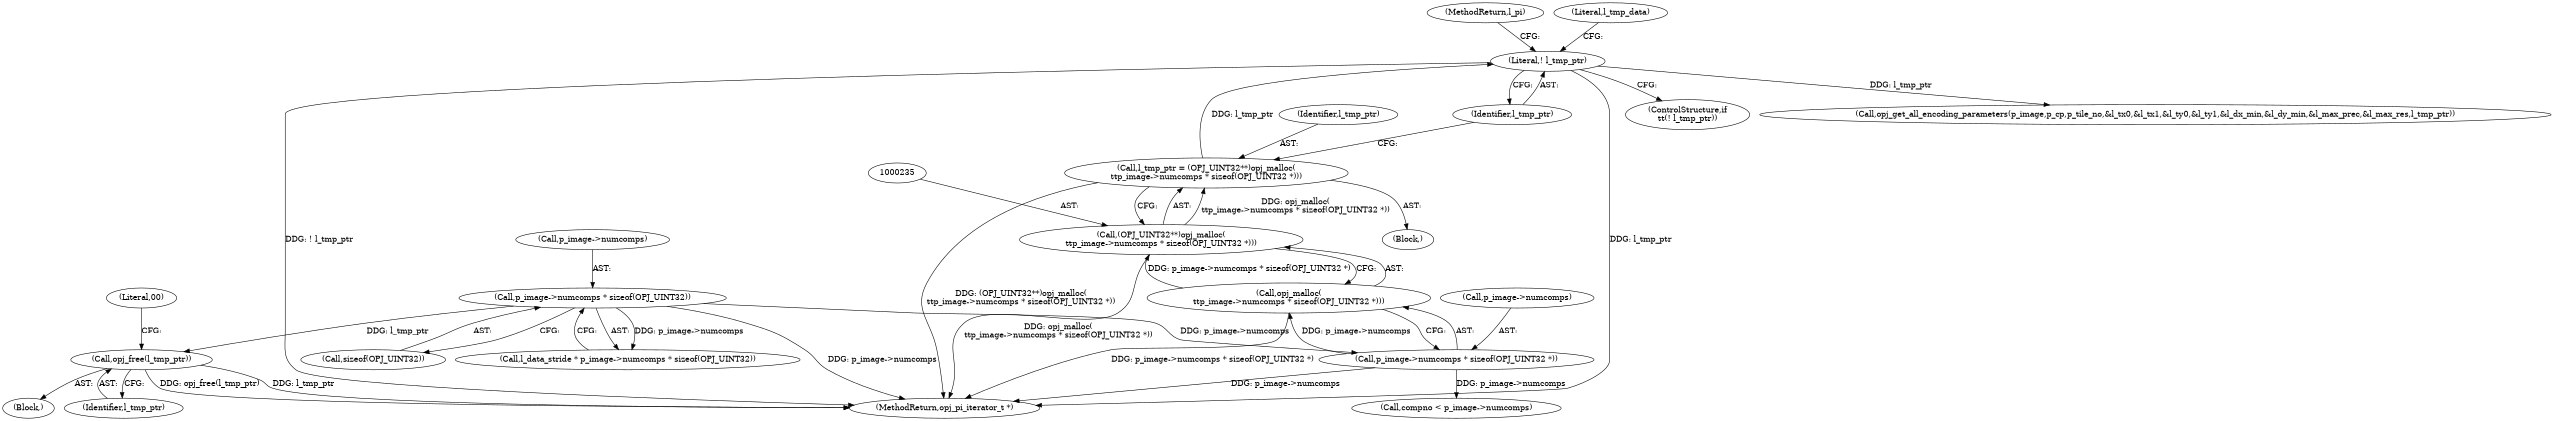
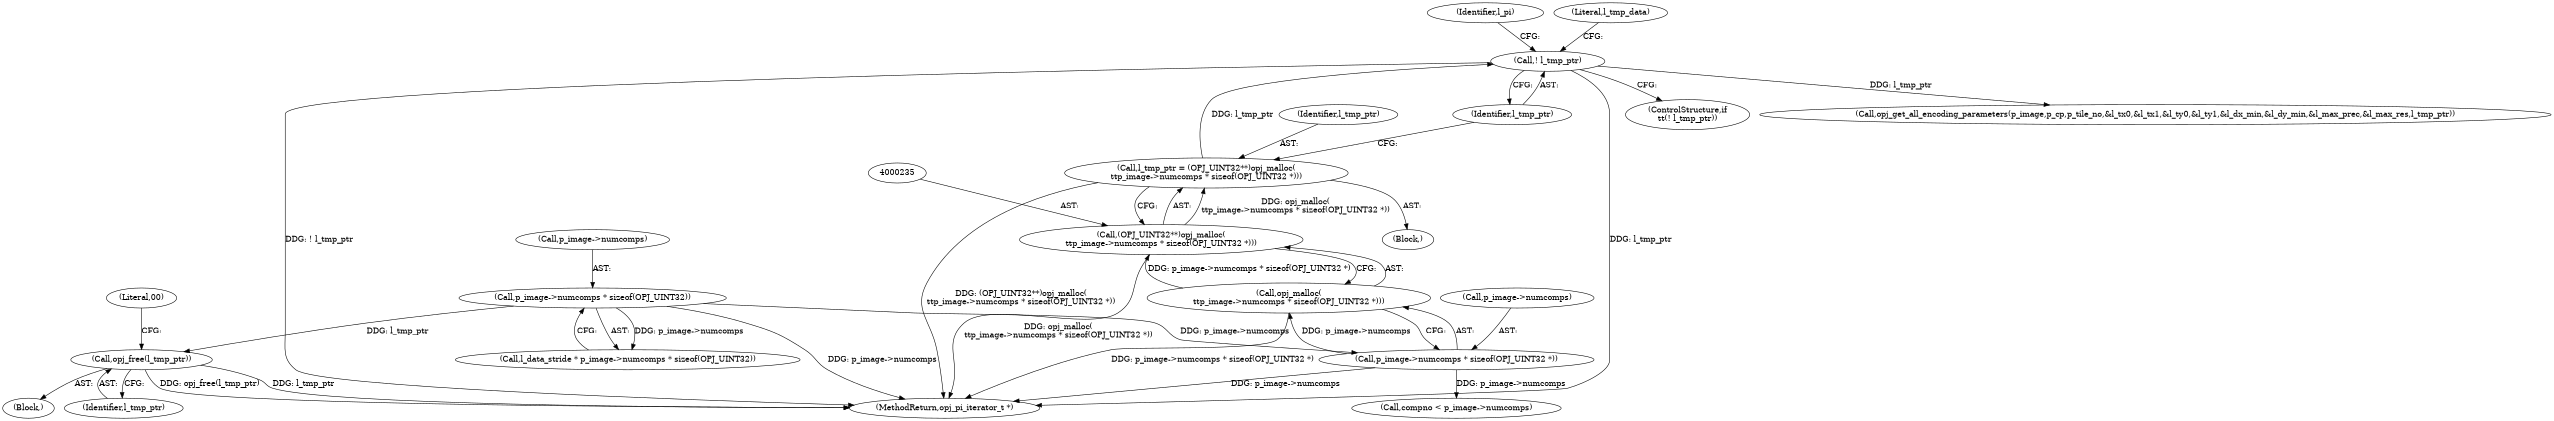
(1485, 13) -> (1485, 13)
(1548, 61) -> (1548, 61)
(897, 173) -> (897, 173)
(373, 360) -> none
